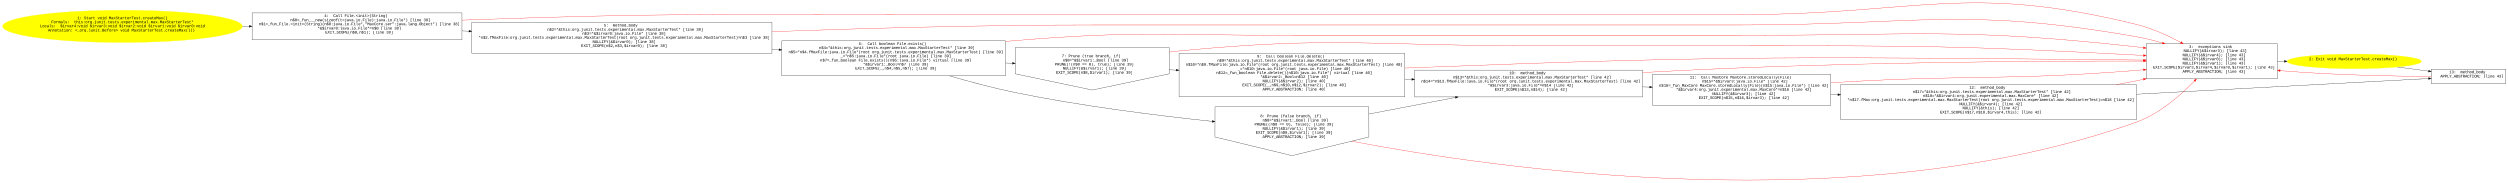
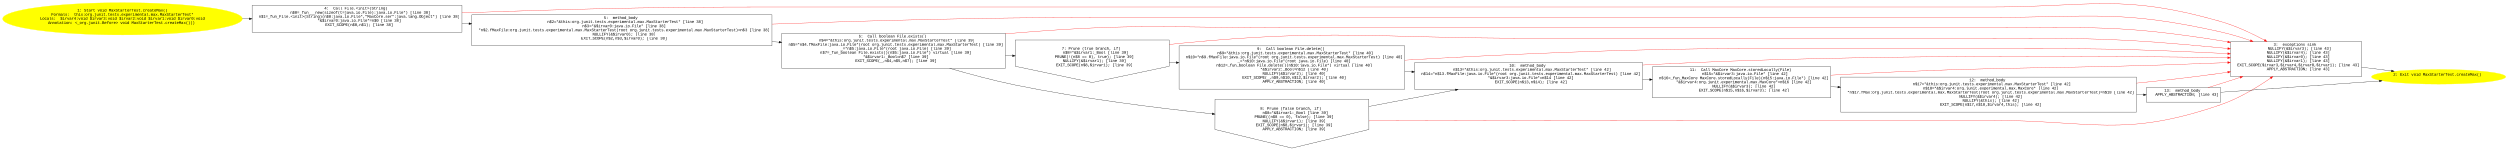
(2413, 69) -> (2300, 87)
